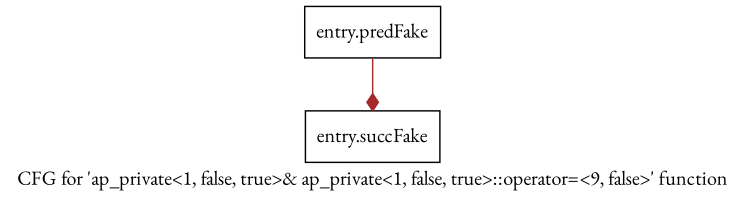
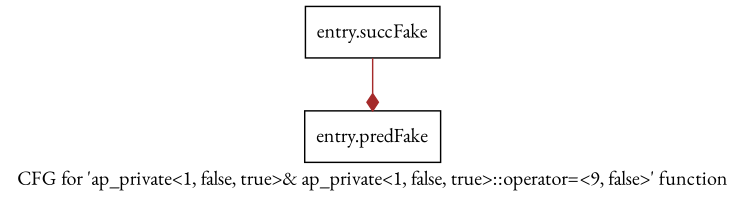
(373, 76) -> (373, 76)
